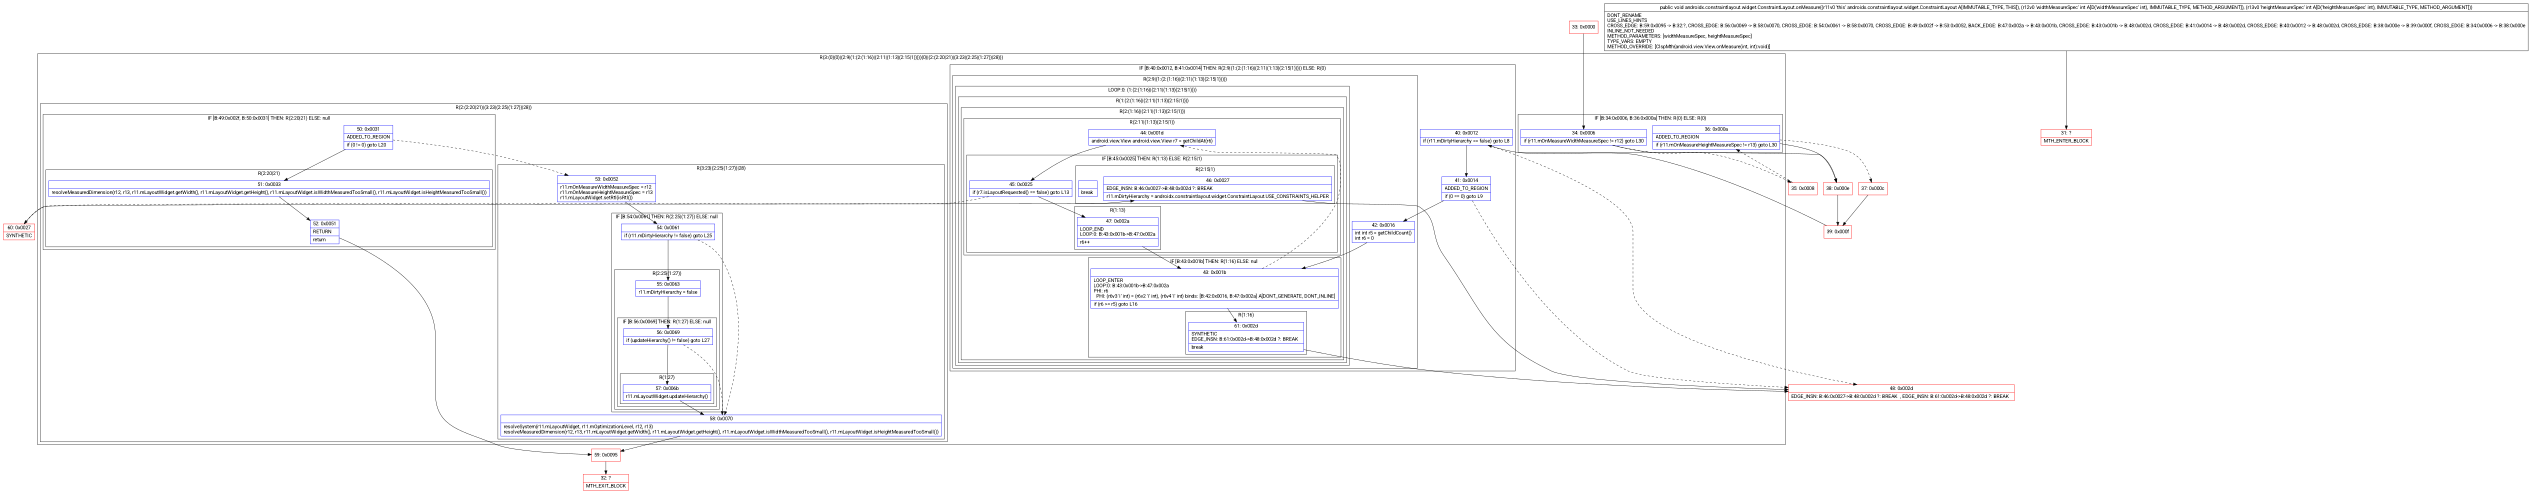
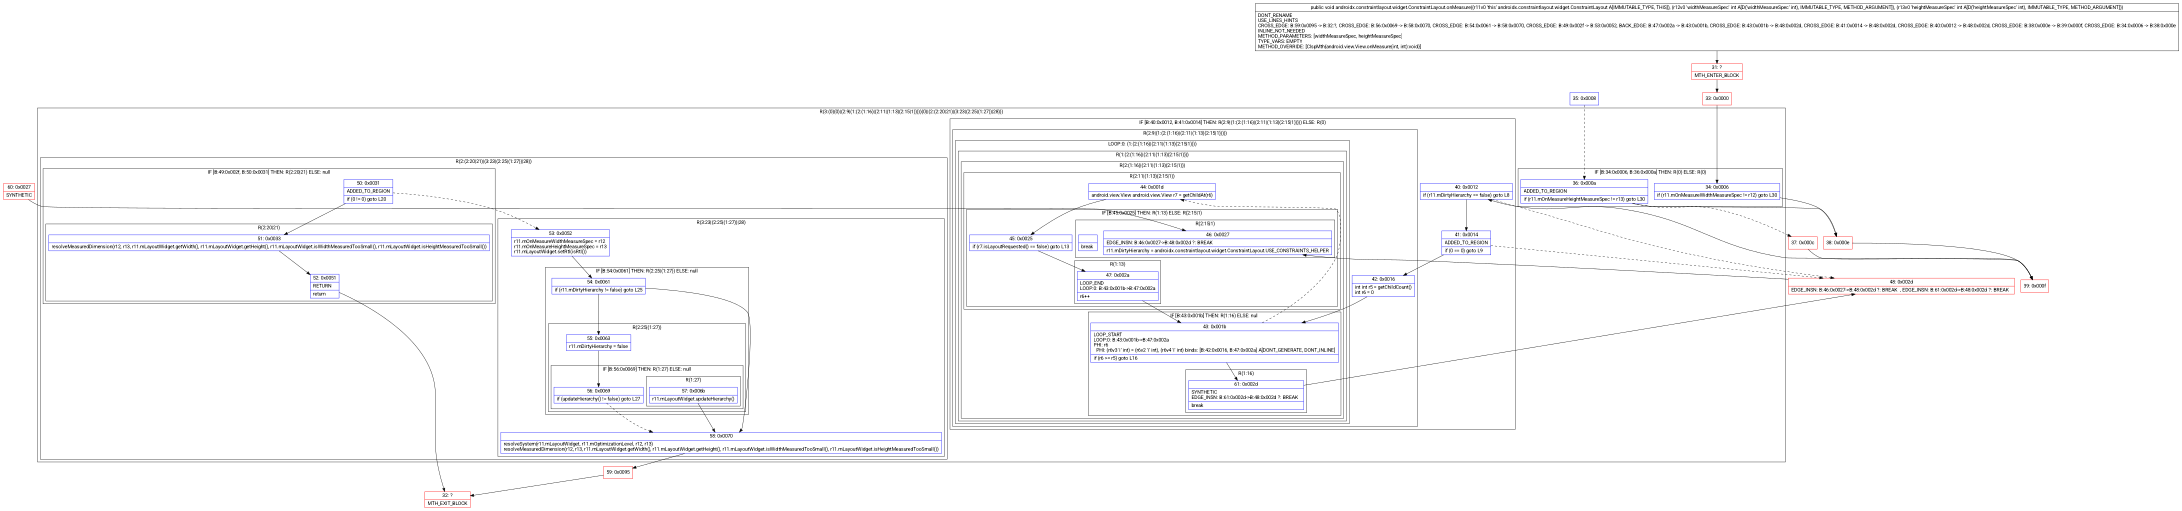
none -> (1717, 84)
(1720, 156) -> none
(1803, 189) -> (1584, 99)
(505, 204) -> none
(1108, 281) -> (1108, 335)
(738, 319) -> (743, 309)
(1509, 345) -> (1547, 267)
(668, 363) -> none
(435, 382) -> (429, 369)
